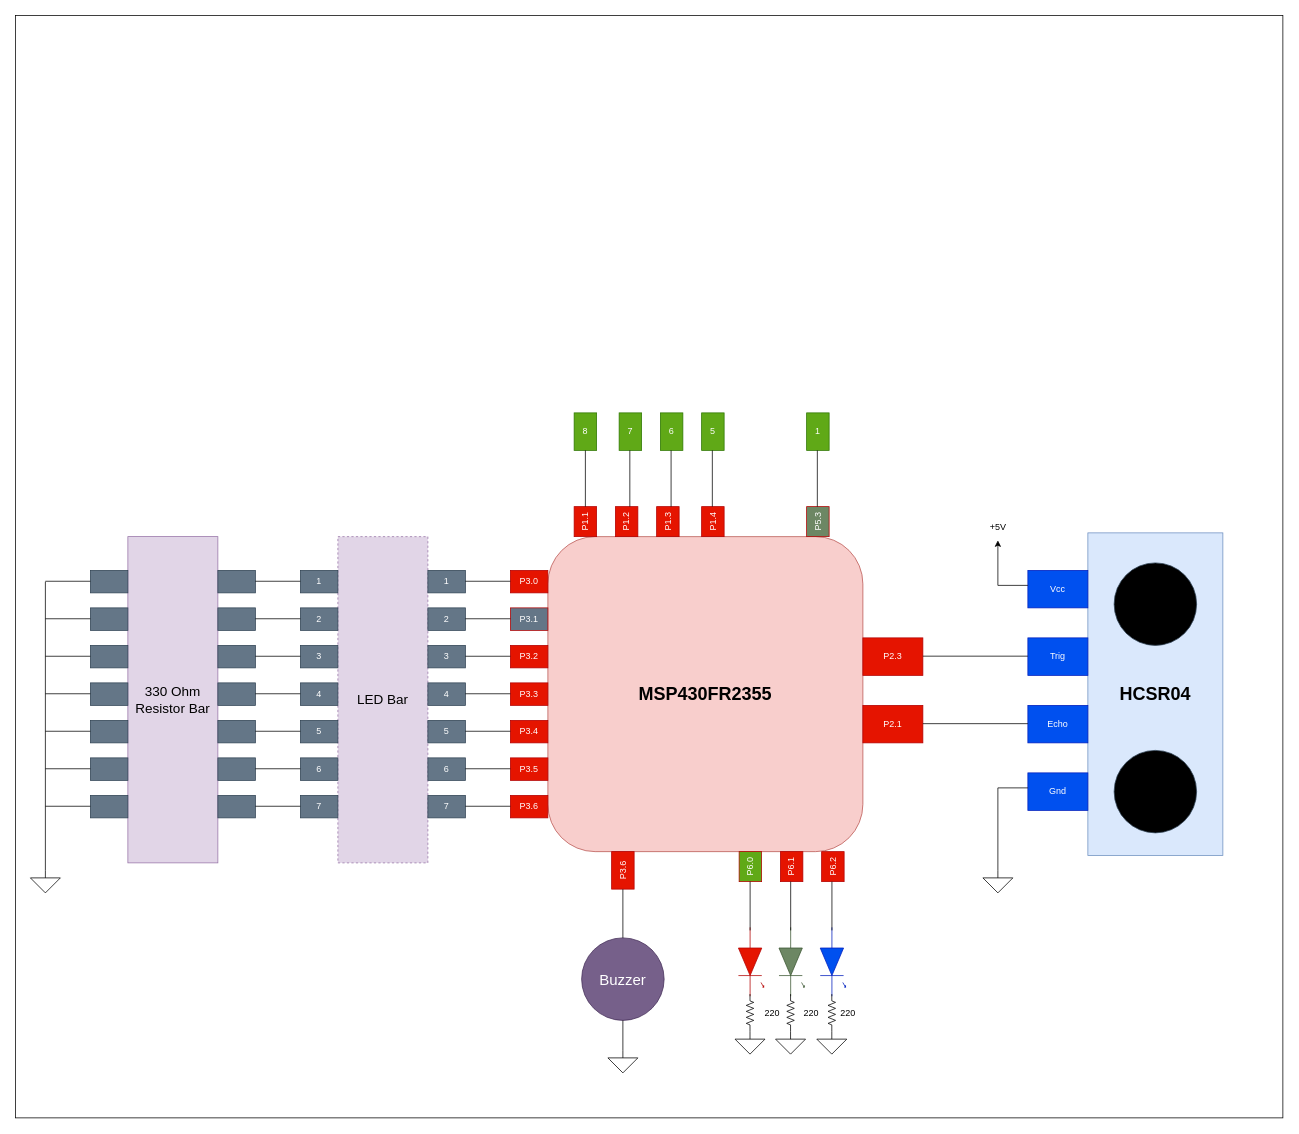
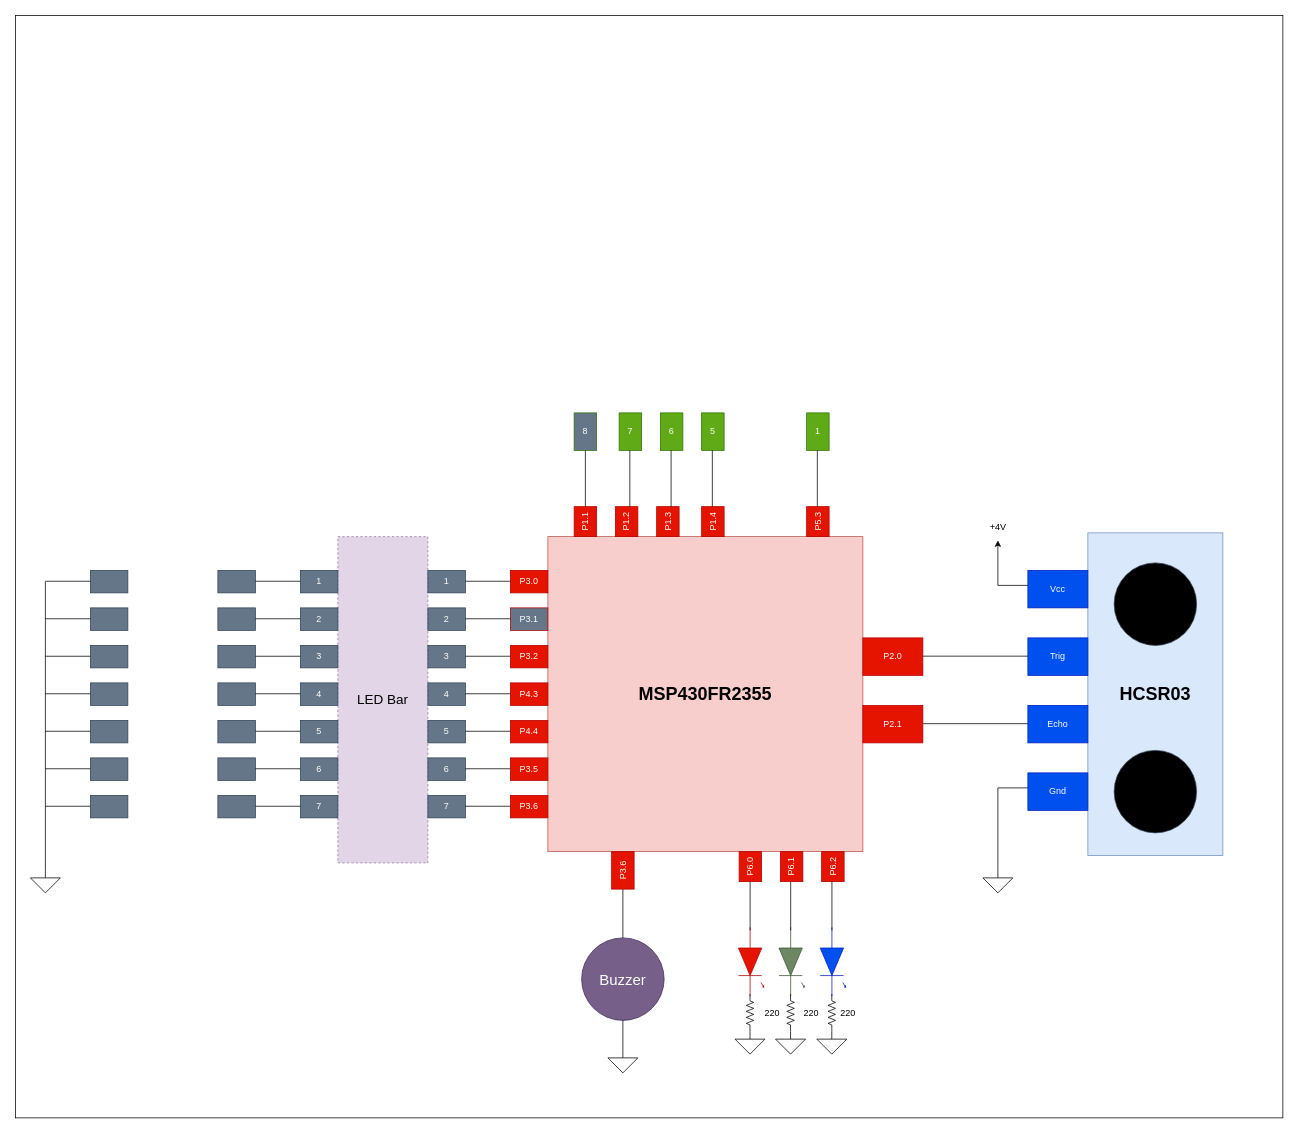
(585, 432) -> (585, 432)
(818, 522) -> (818, 522)
(998, 528) -> (998, 528)
(893, 657) -> (893, 657)
(529, 694) -> (529, 694)
(705, 694) -> (705, 694)
(1155, 694) -> (1155, 694)
(173, 700) -> none
(529, 732) -> (529, 732)
(750, 867) -> (750, 867)
